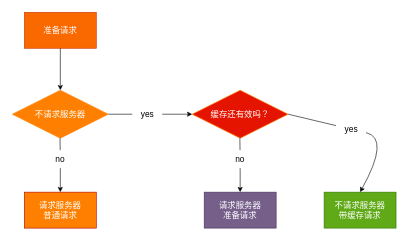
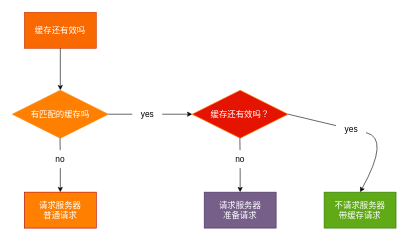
(60, 30) -> (60, 30)
(60, 114) -> (60, 114)
